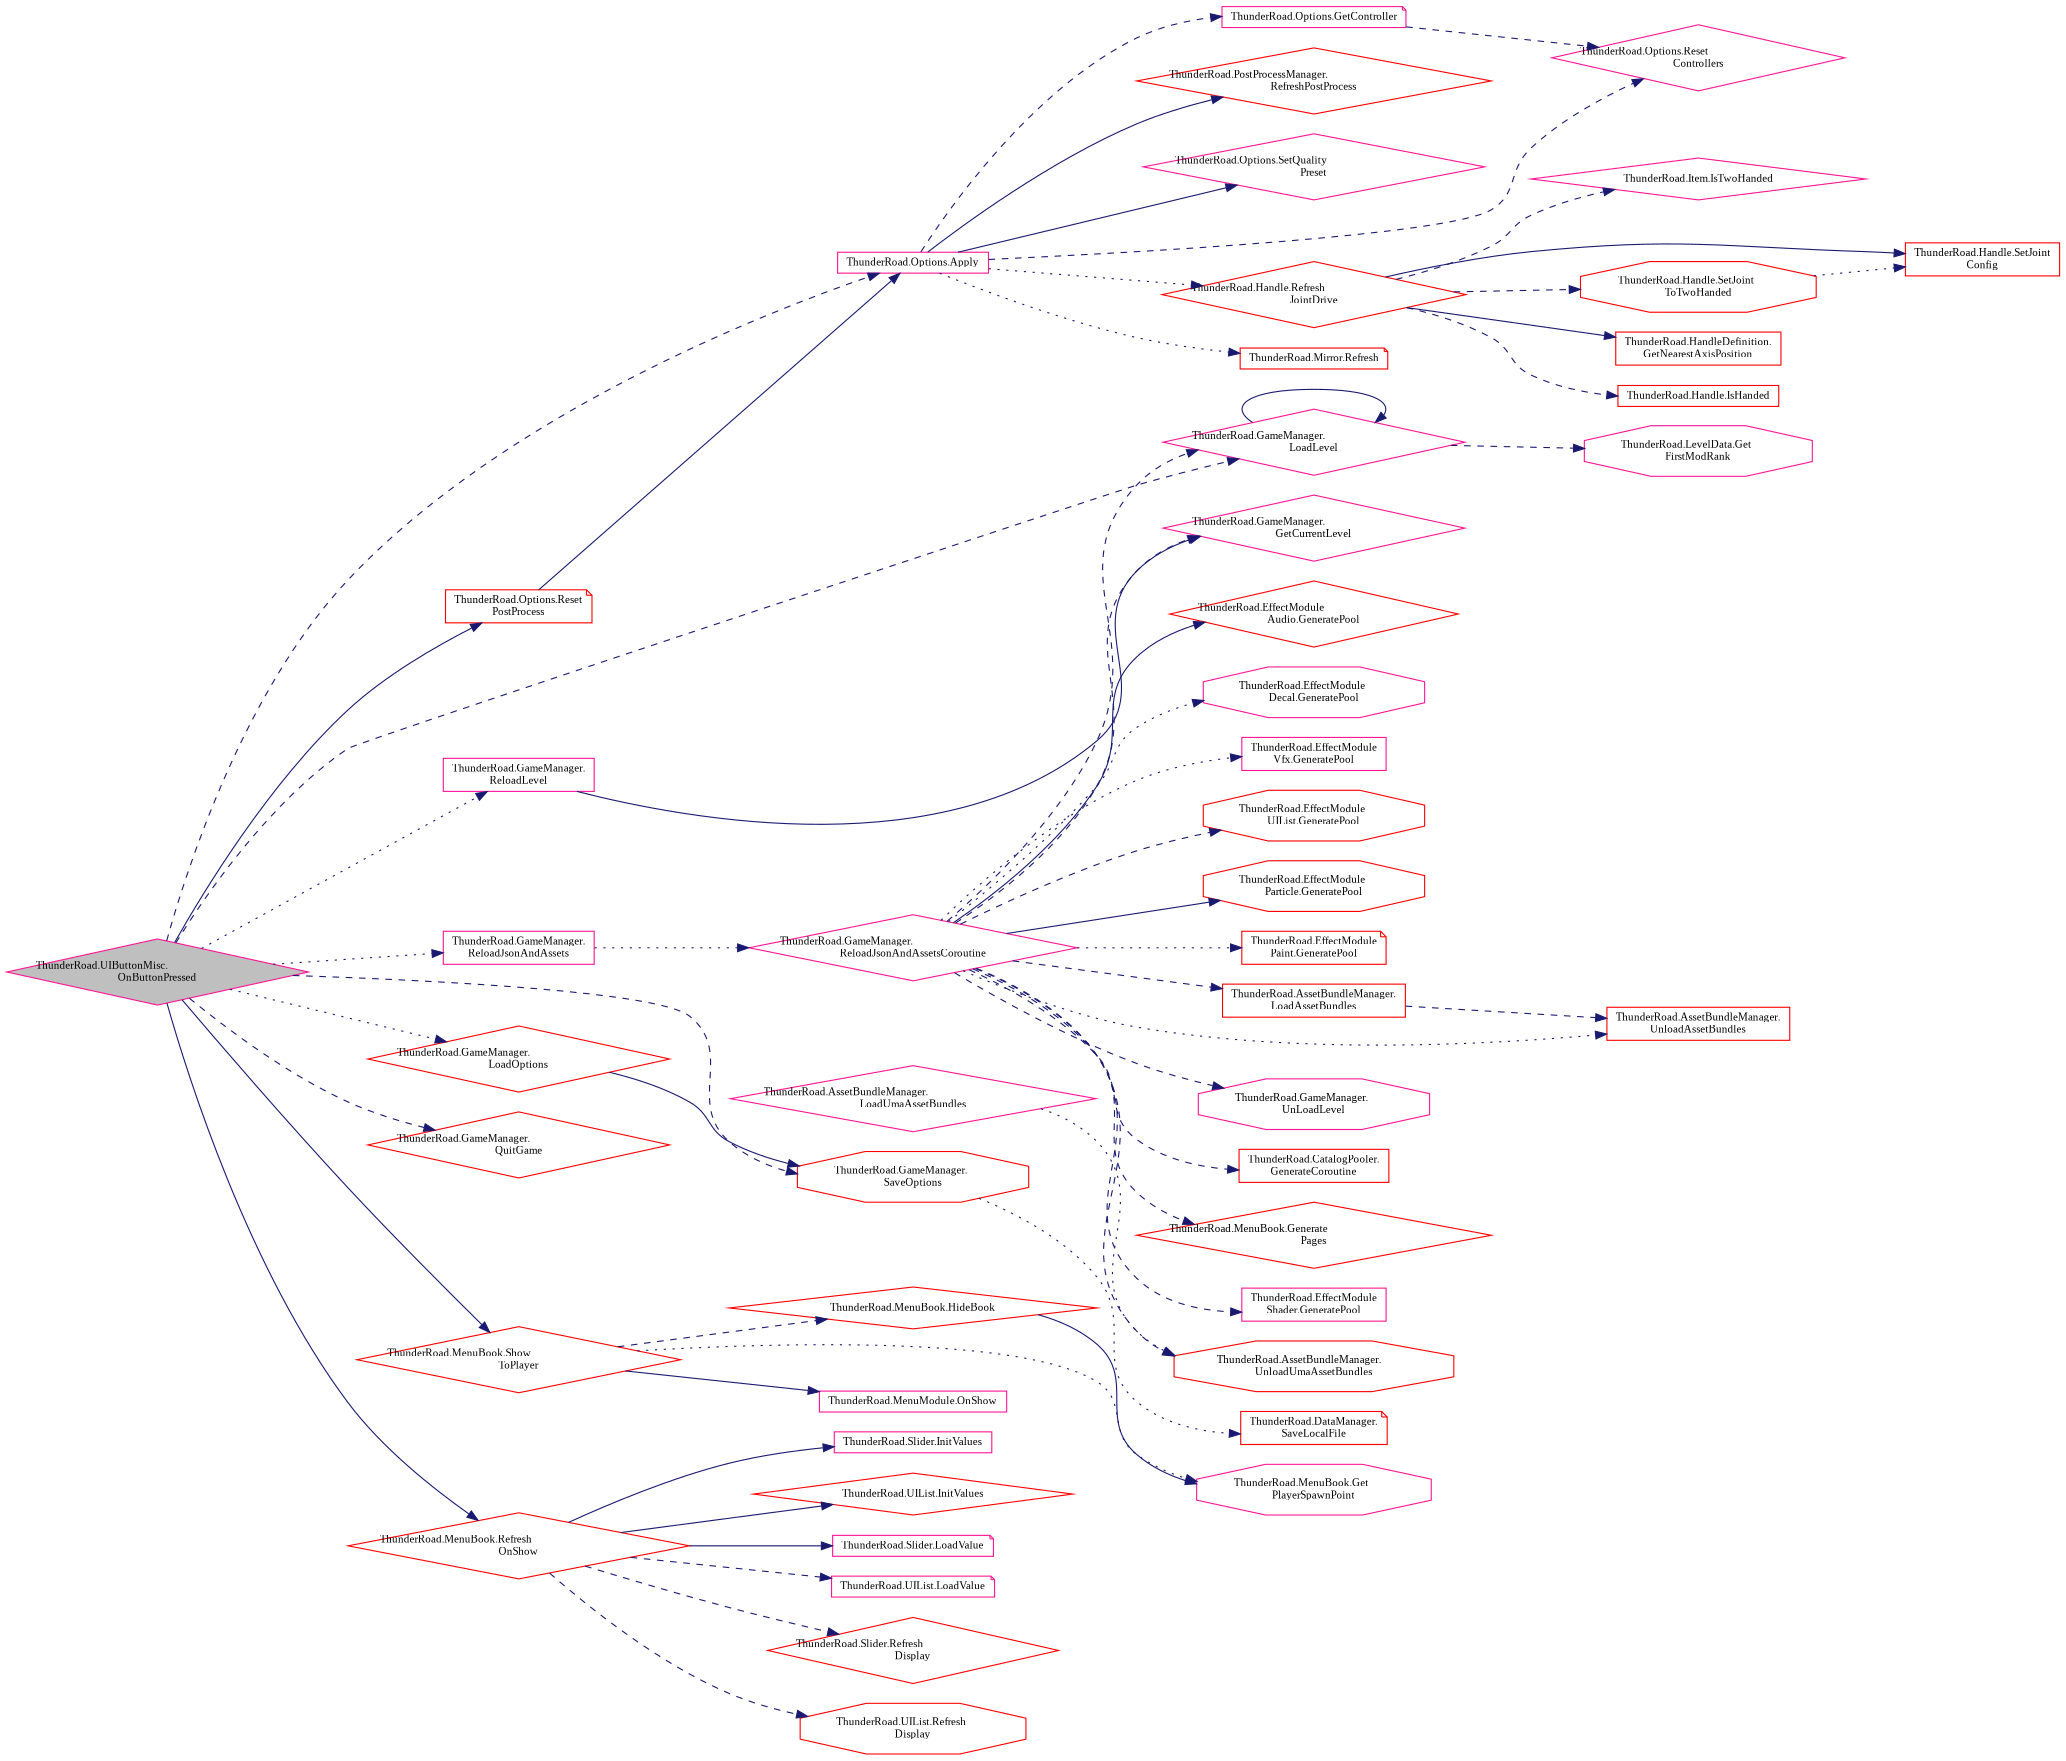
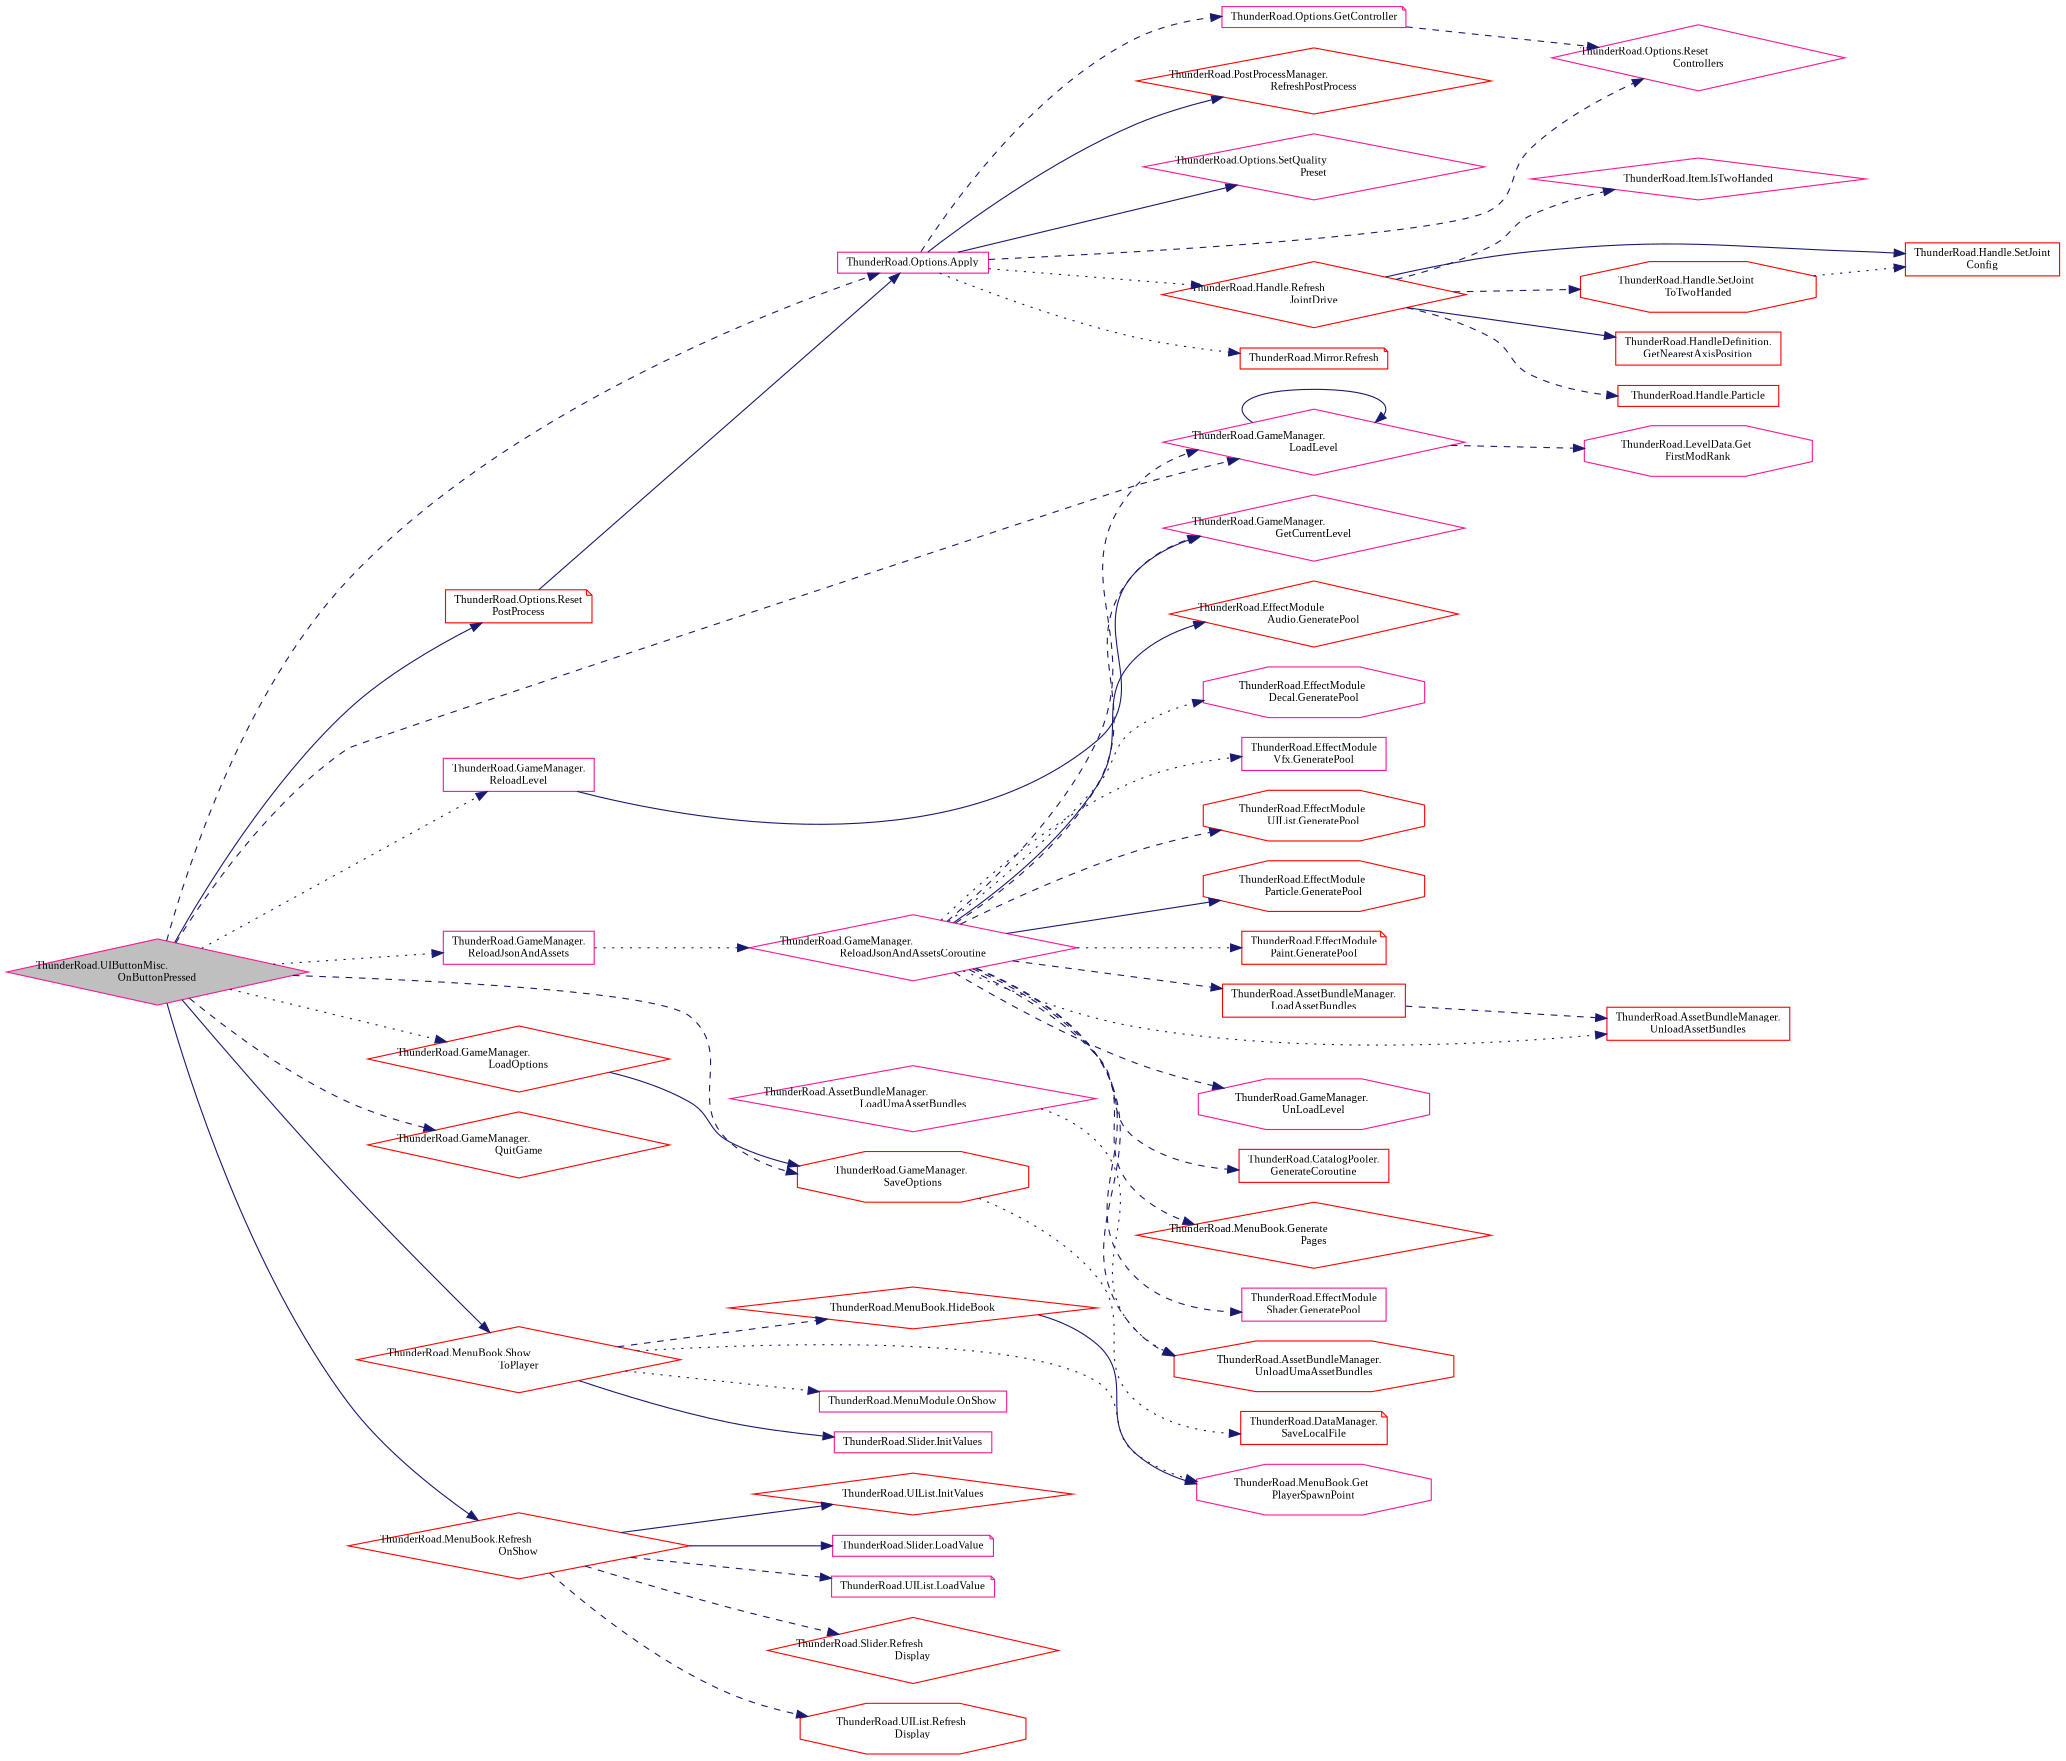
(1698, 396) -> (1698, 396)
(717, 1381) -> (717, 1381)
(692, 1474) -> (699, 1416)
